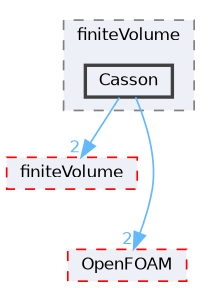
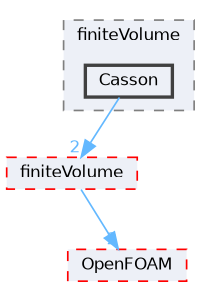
(153, 165) -> (95, 212)
